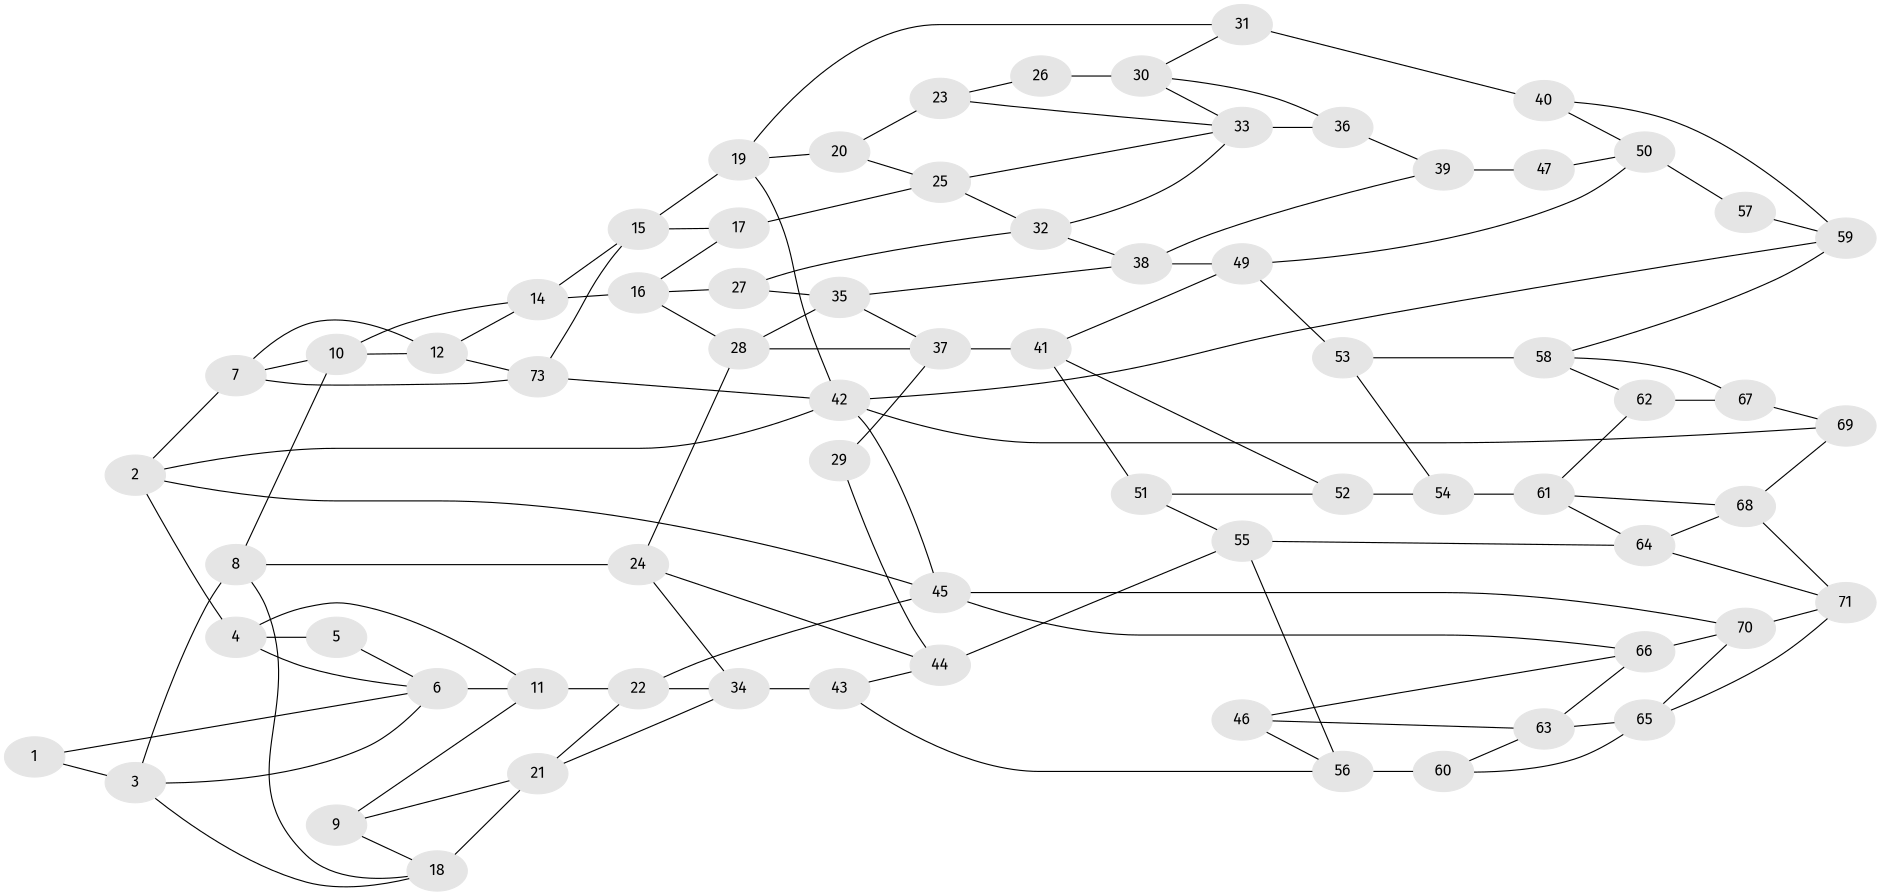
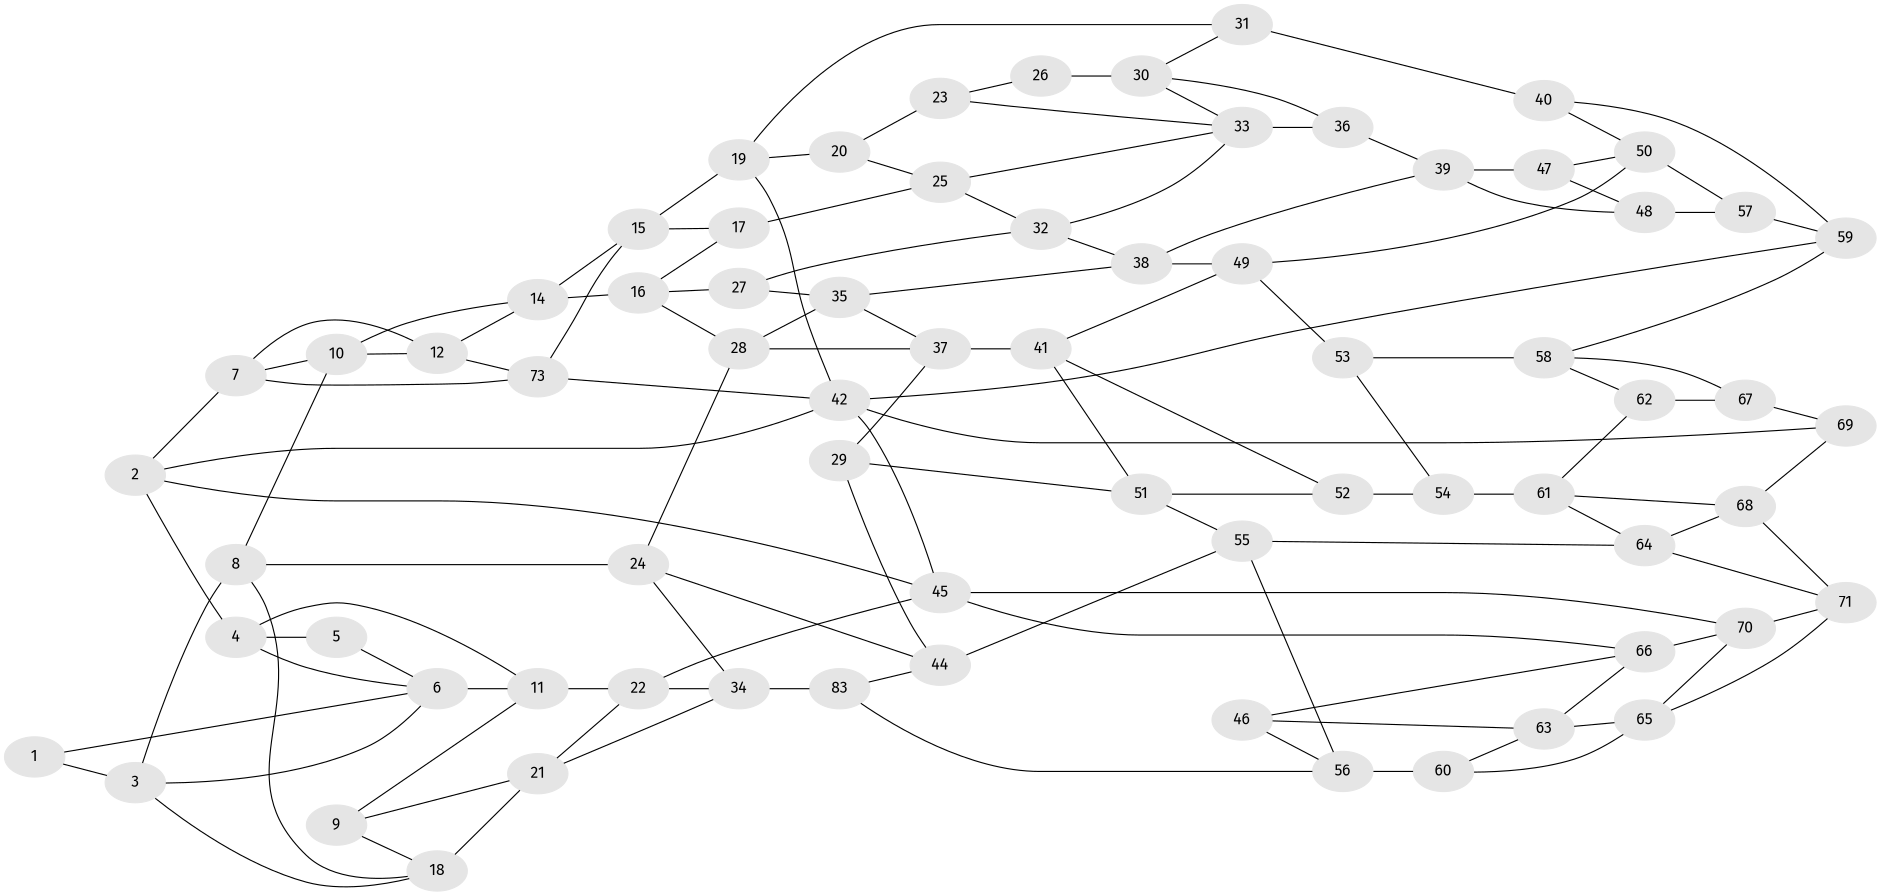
none -> (1645, 212)
none -> (990, 477)
(840, 689) -> (840, 689)
